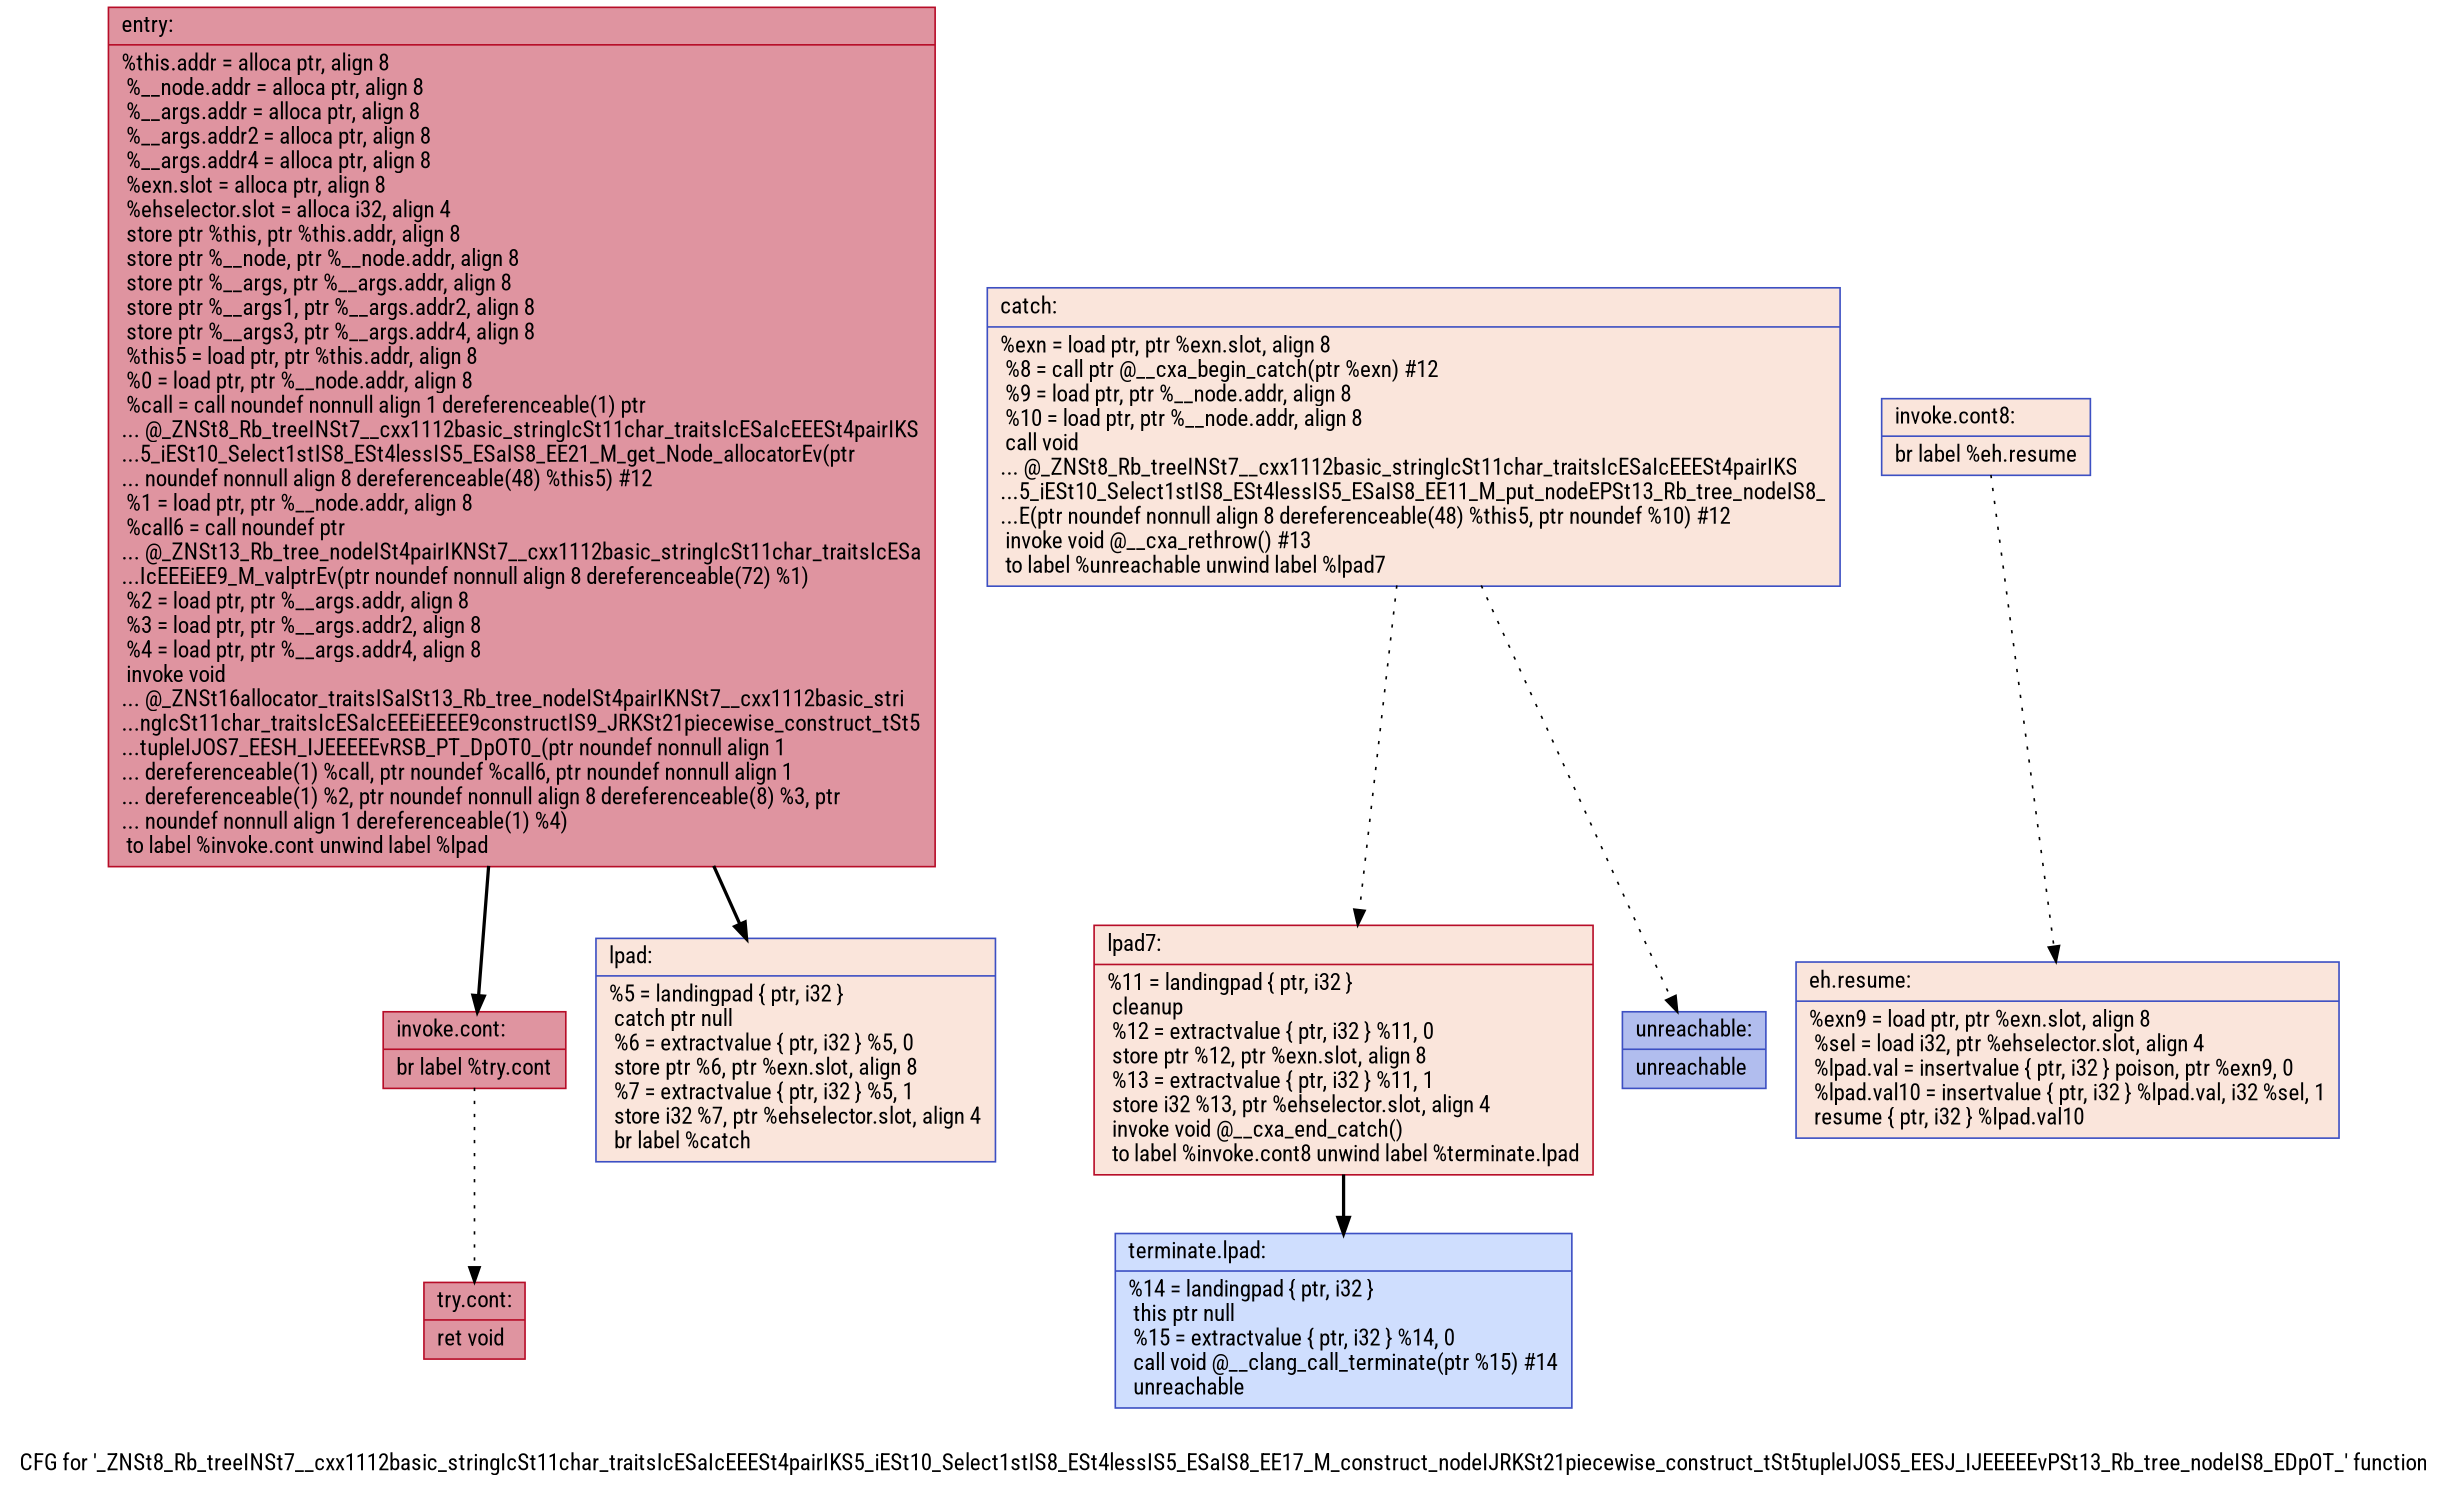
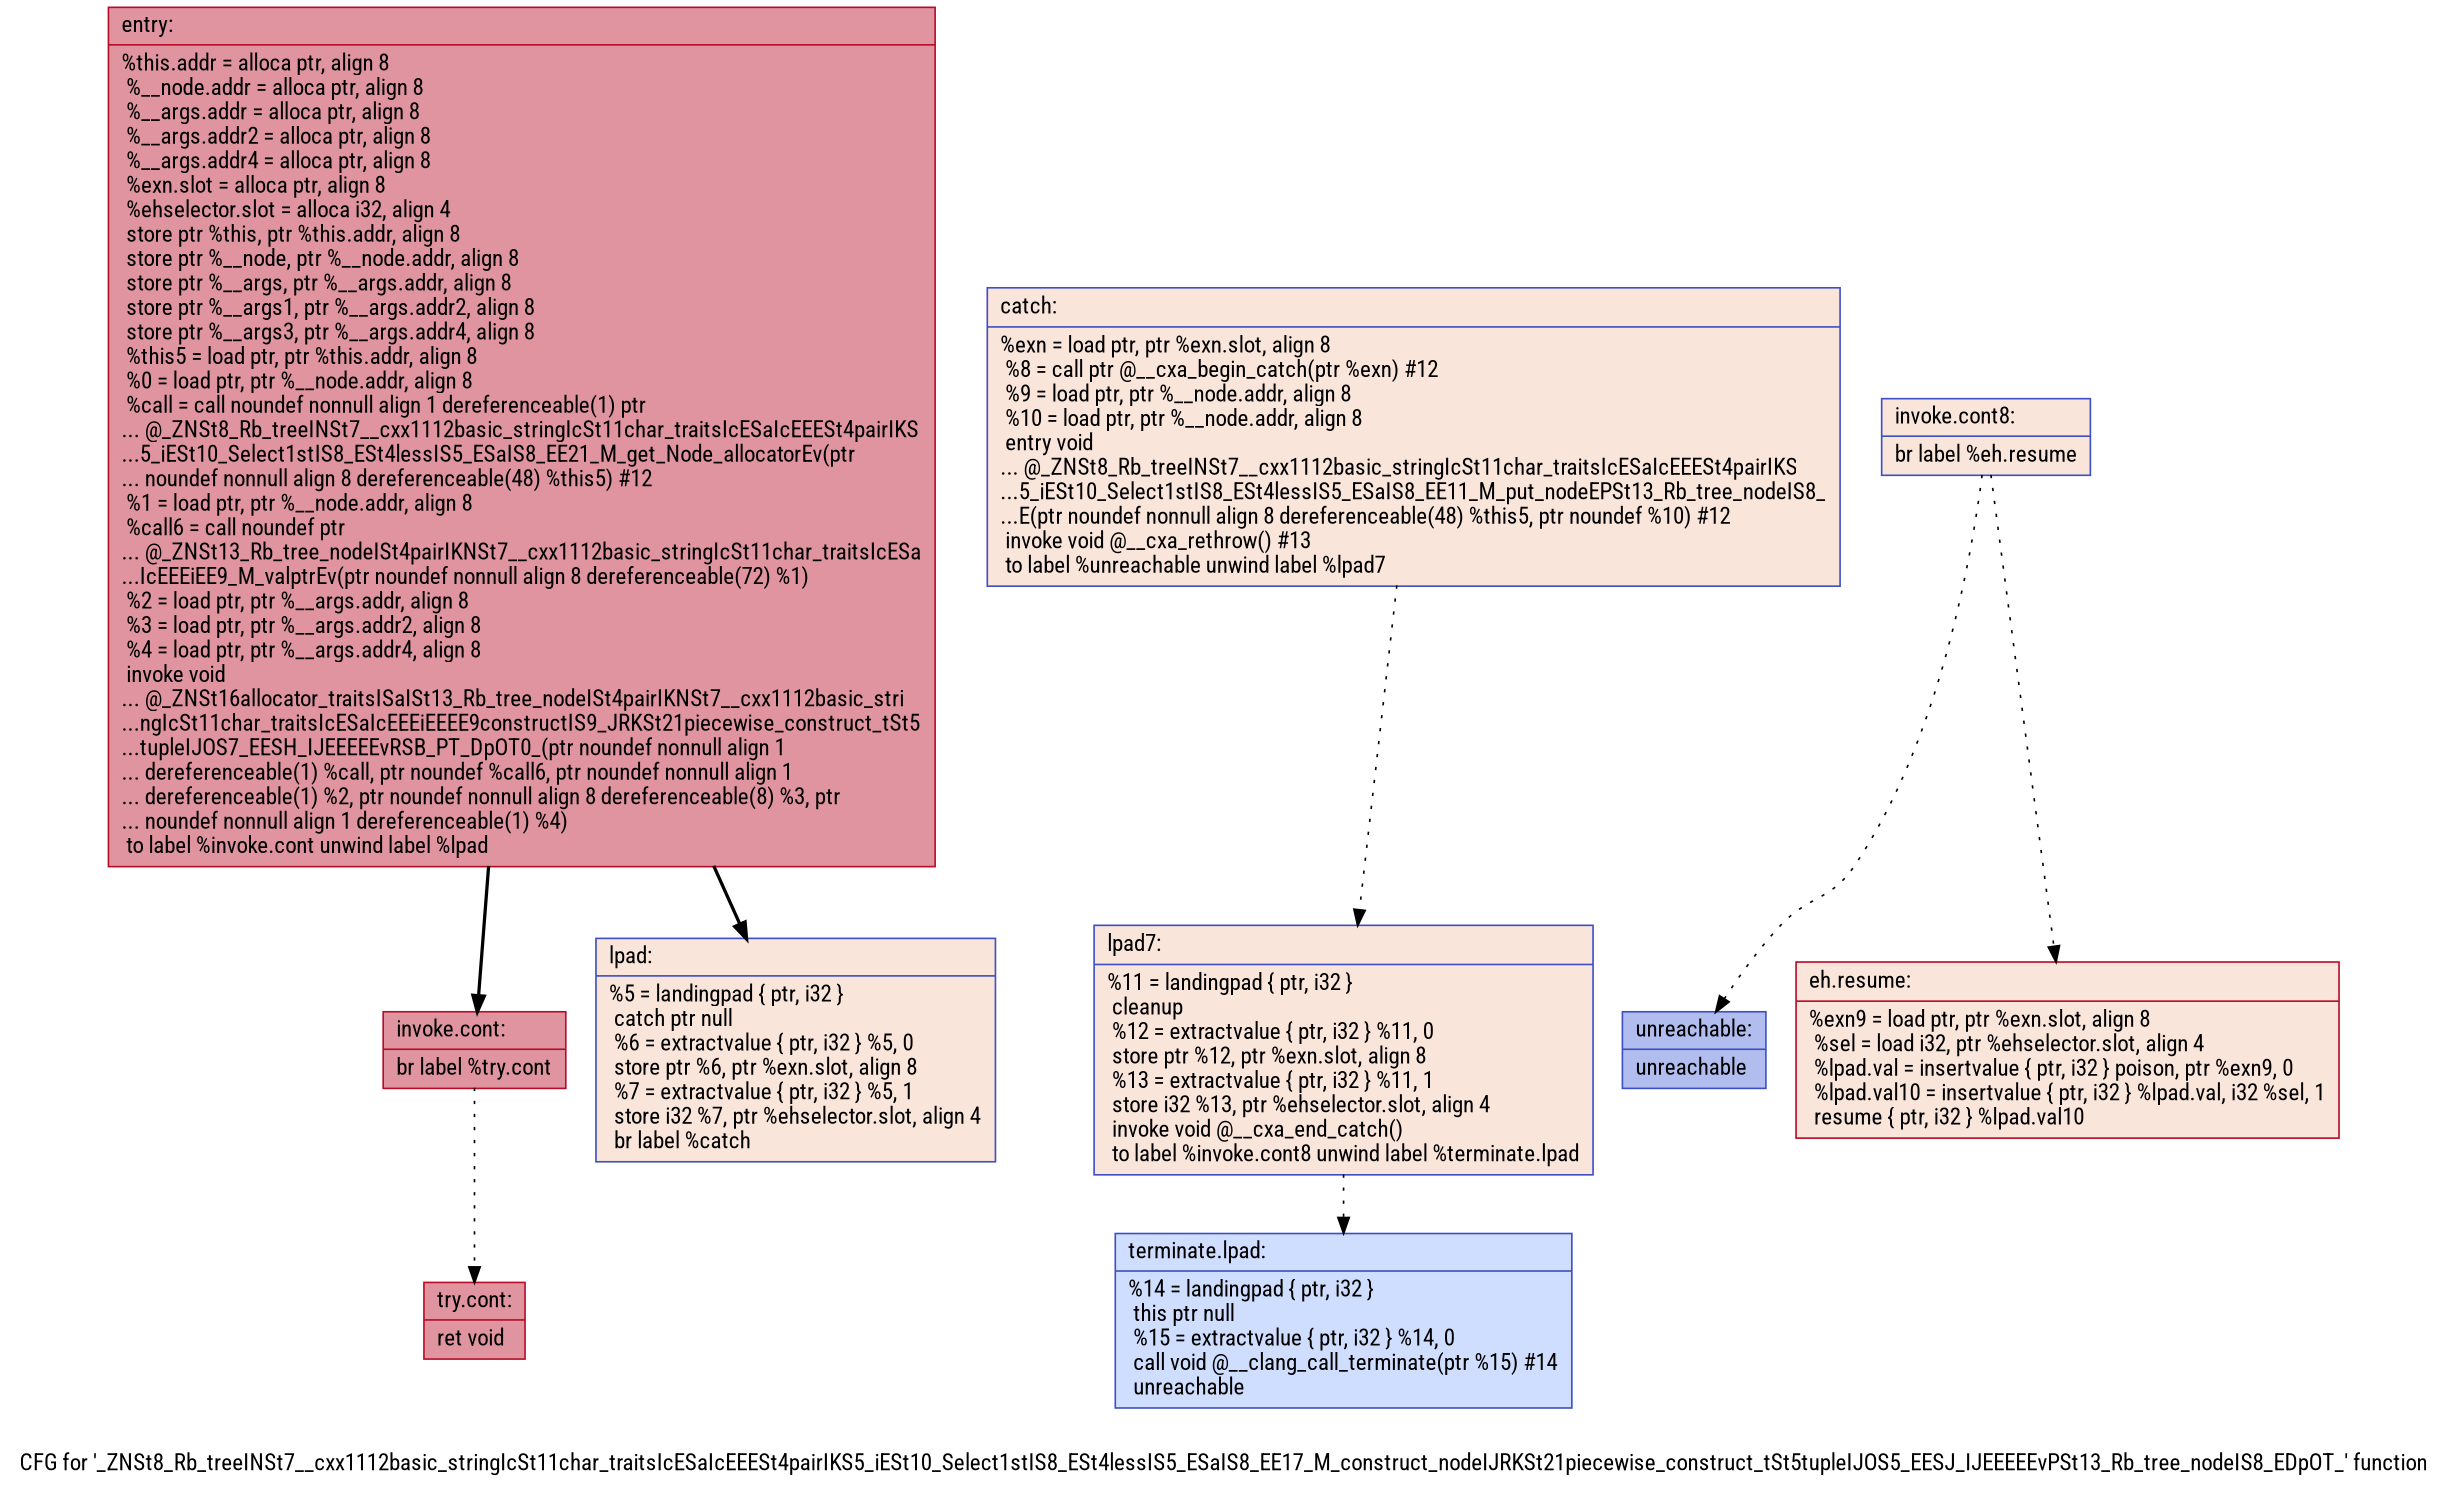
(1040, 444) -> (1048, 444)
(1576, 791) -> (1908, 766)
(1344, 1050) -> (1344, 1050)
(2068, 1050) -> (2068, 1050)
(1344, 1196) -> (1344, 1196)
